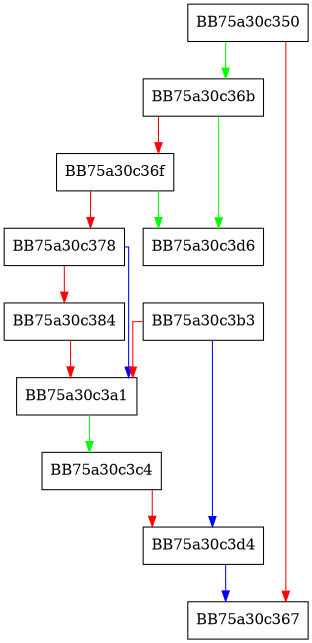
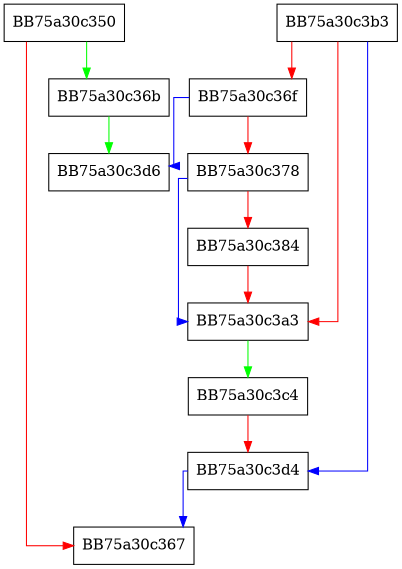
(158, 130) -> (292, 55)
(158, 204) -> (174, 124)
(77, 396) -> (248, 322)
